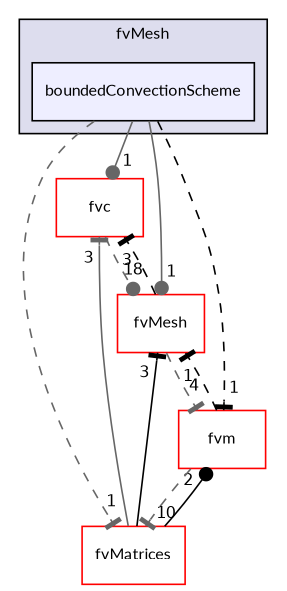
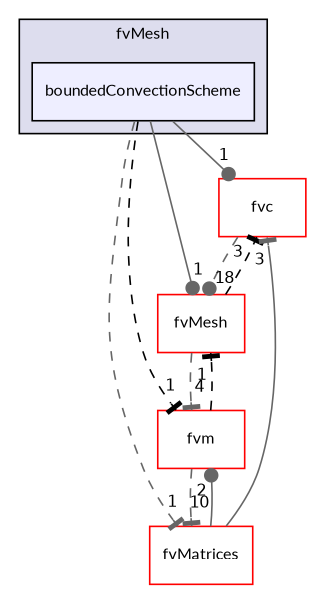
(147, 443) -> none
(184, 503) -> (212, 504)
